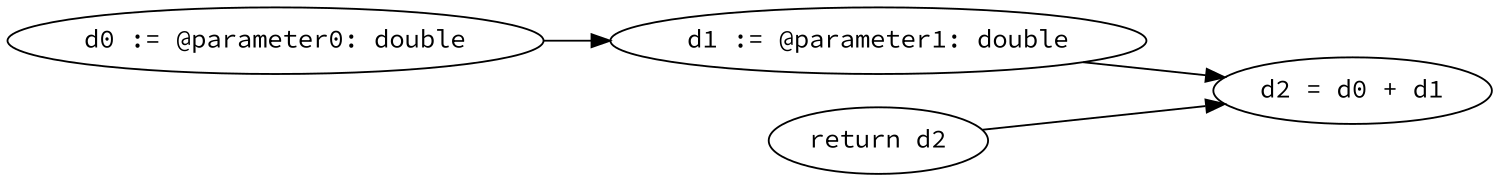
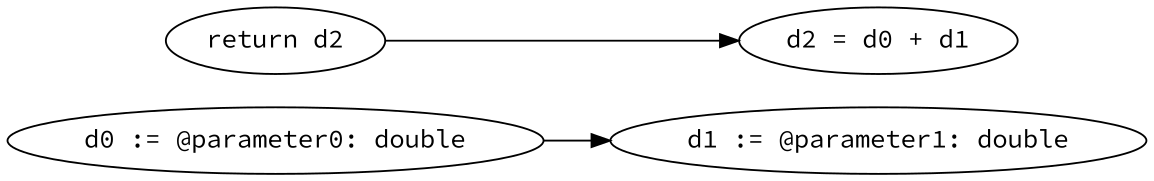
(1145, 69) -> none
